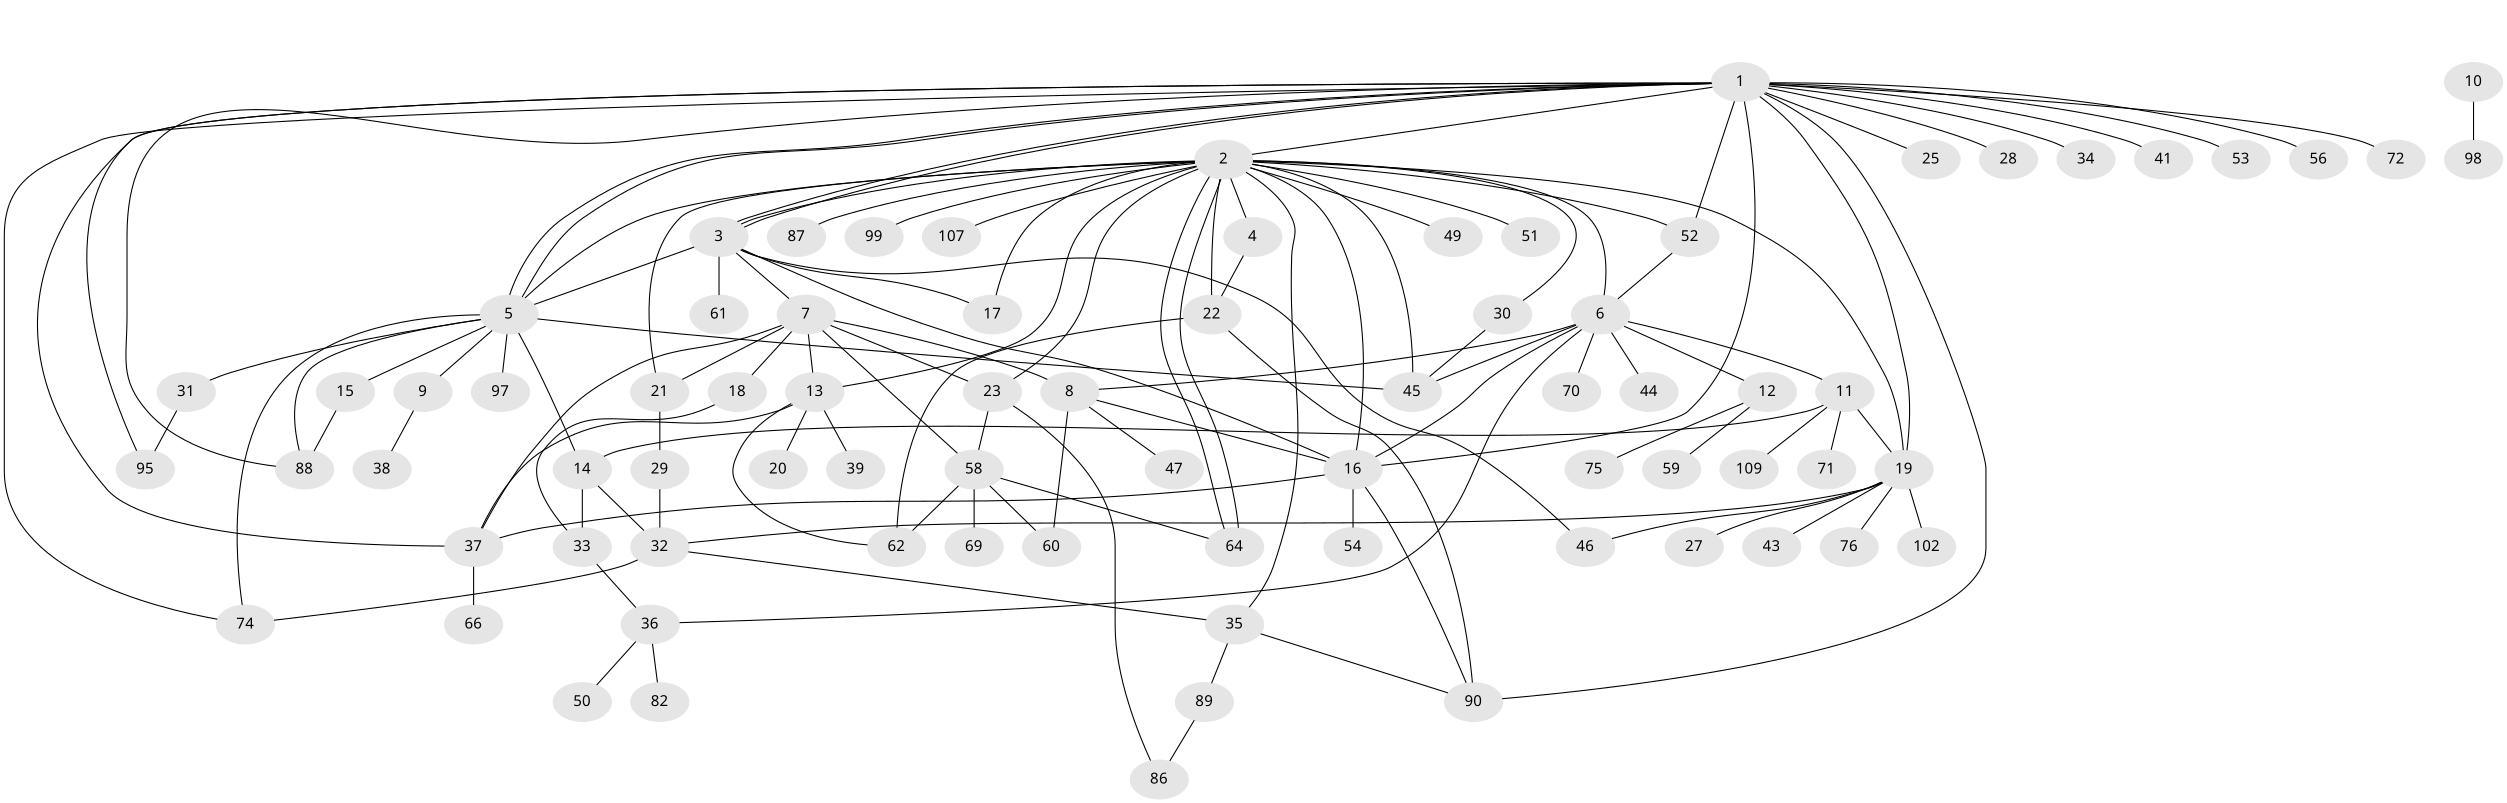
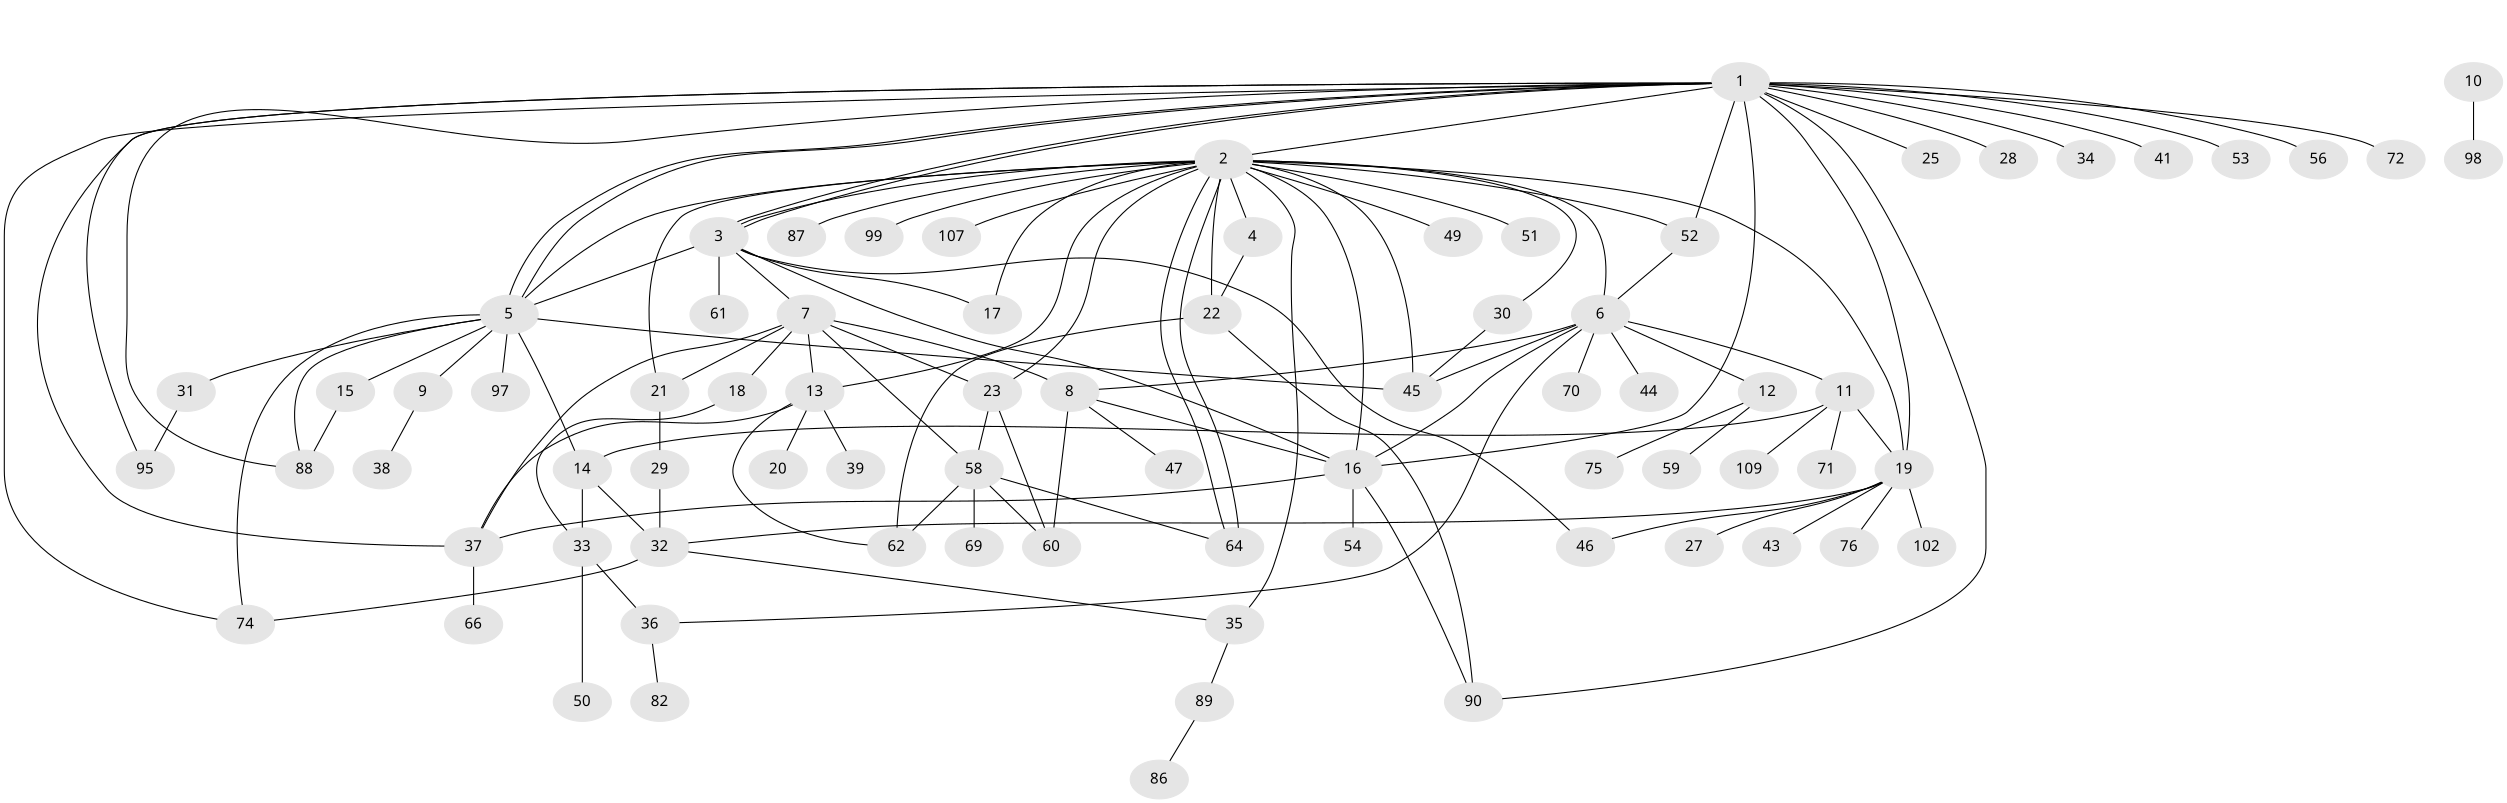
(1115, 566) -> (1022, 469)
(616, 663) -> (582, 625)
(1354, 663) -> none
